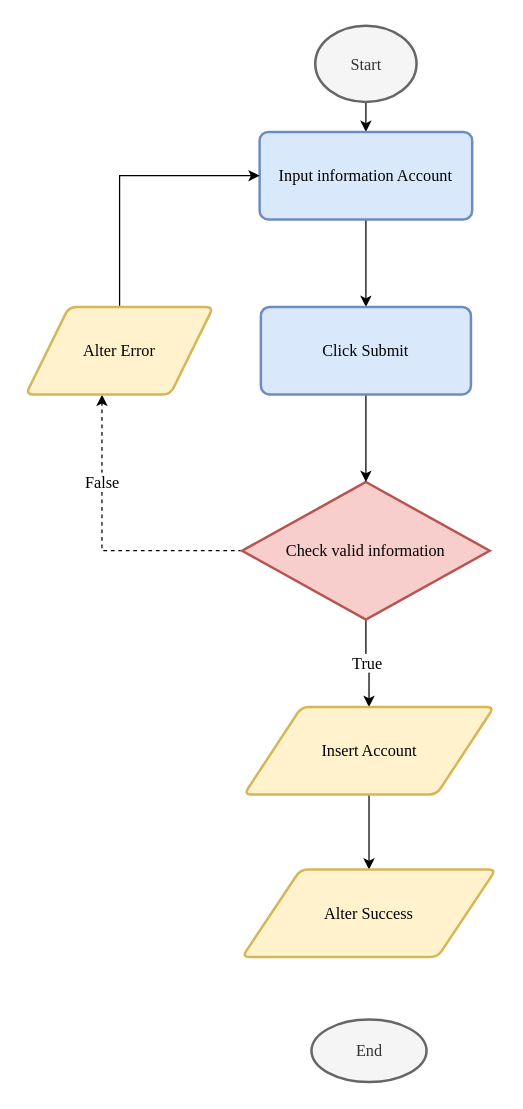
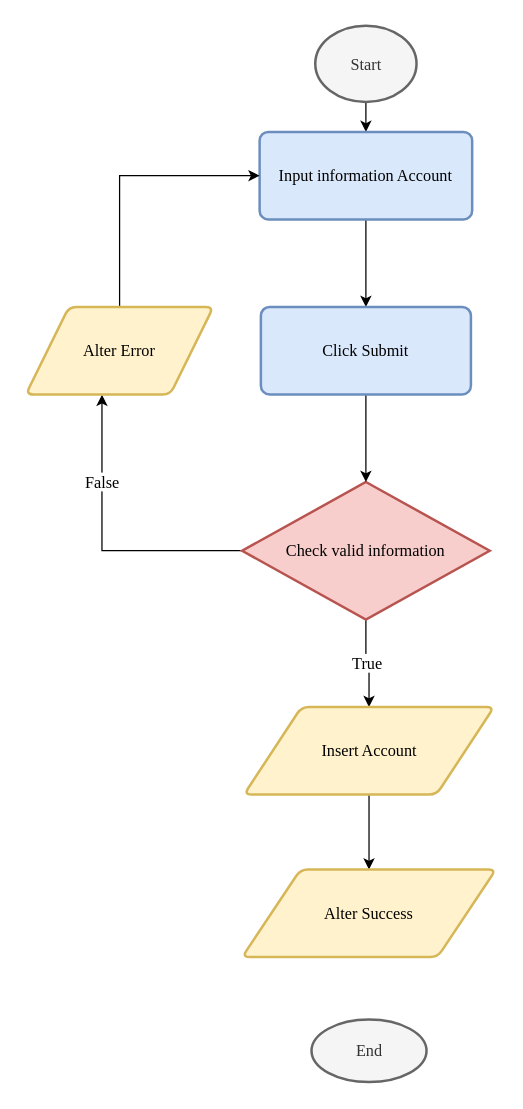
(142, 551) -> (142, 551)
